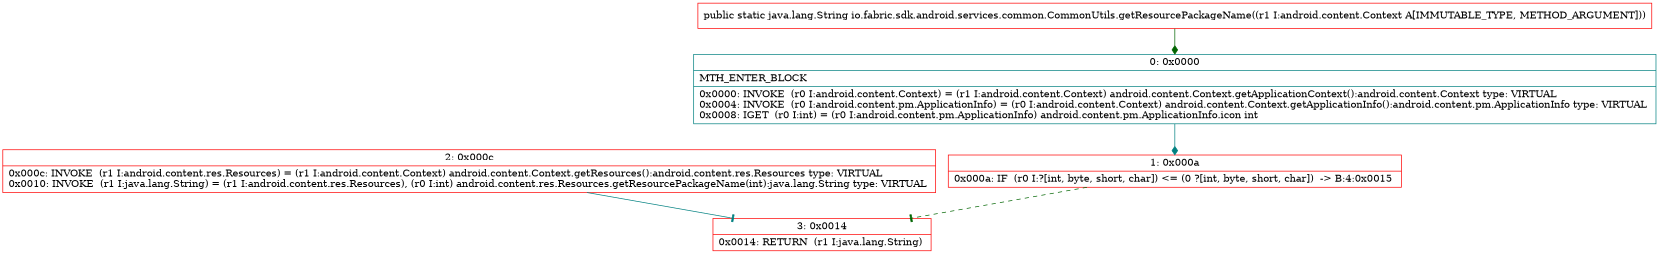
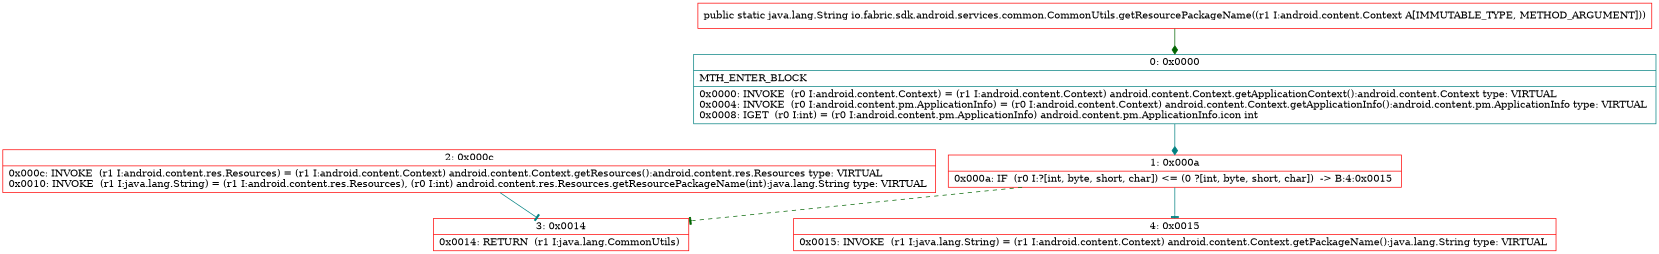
none -> (1175, 235)
(822, 242) -> (561, 242)
